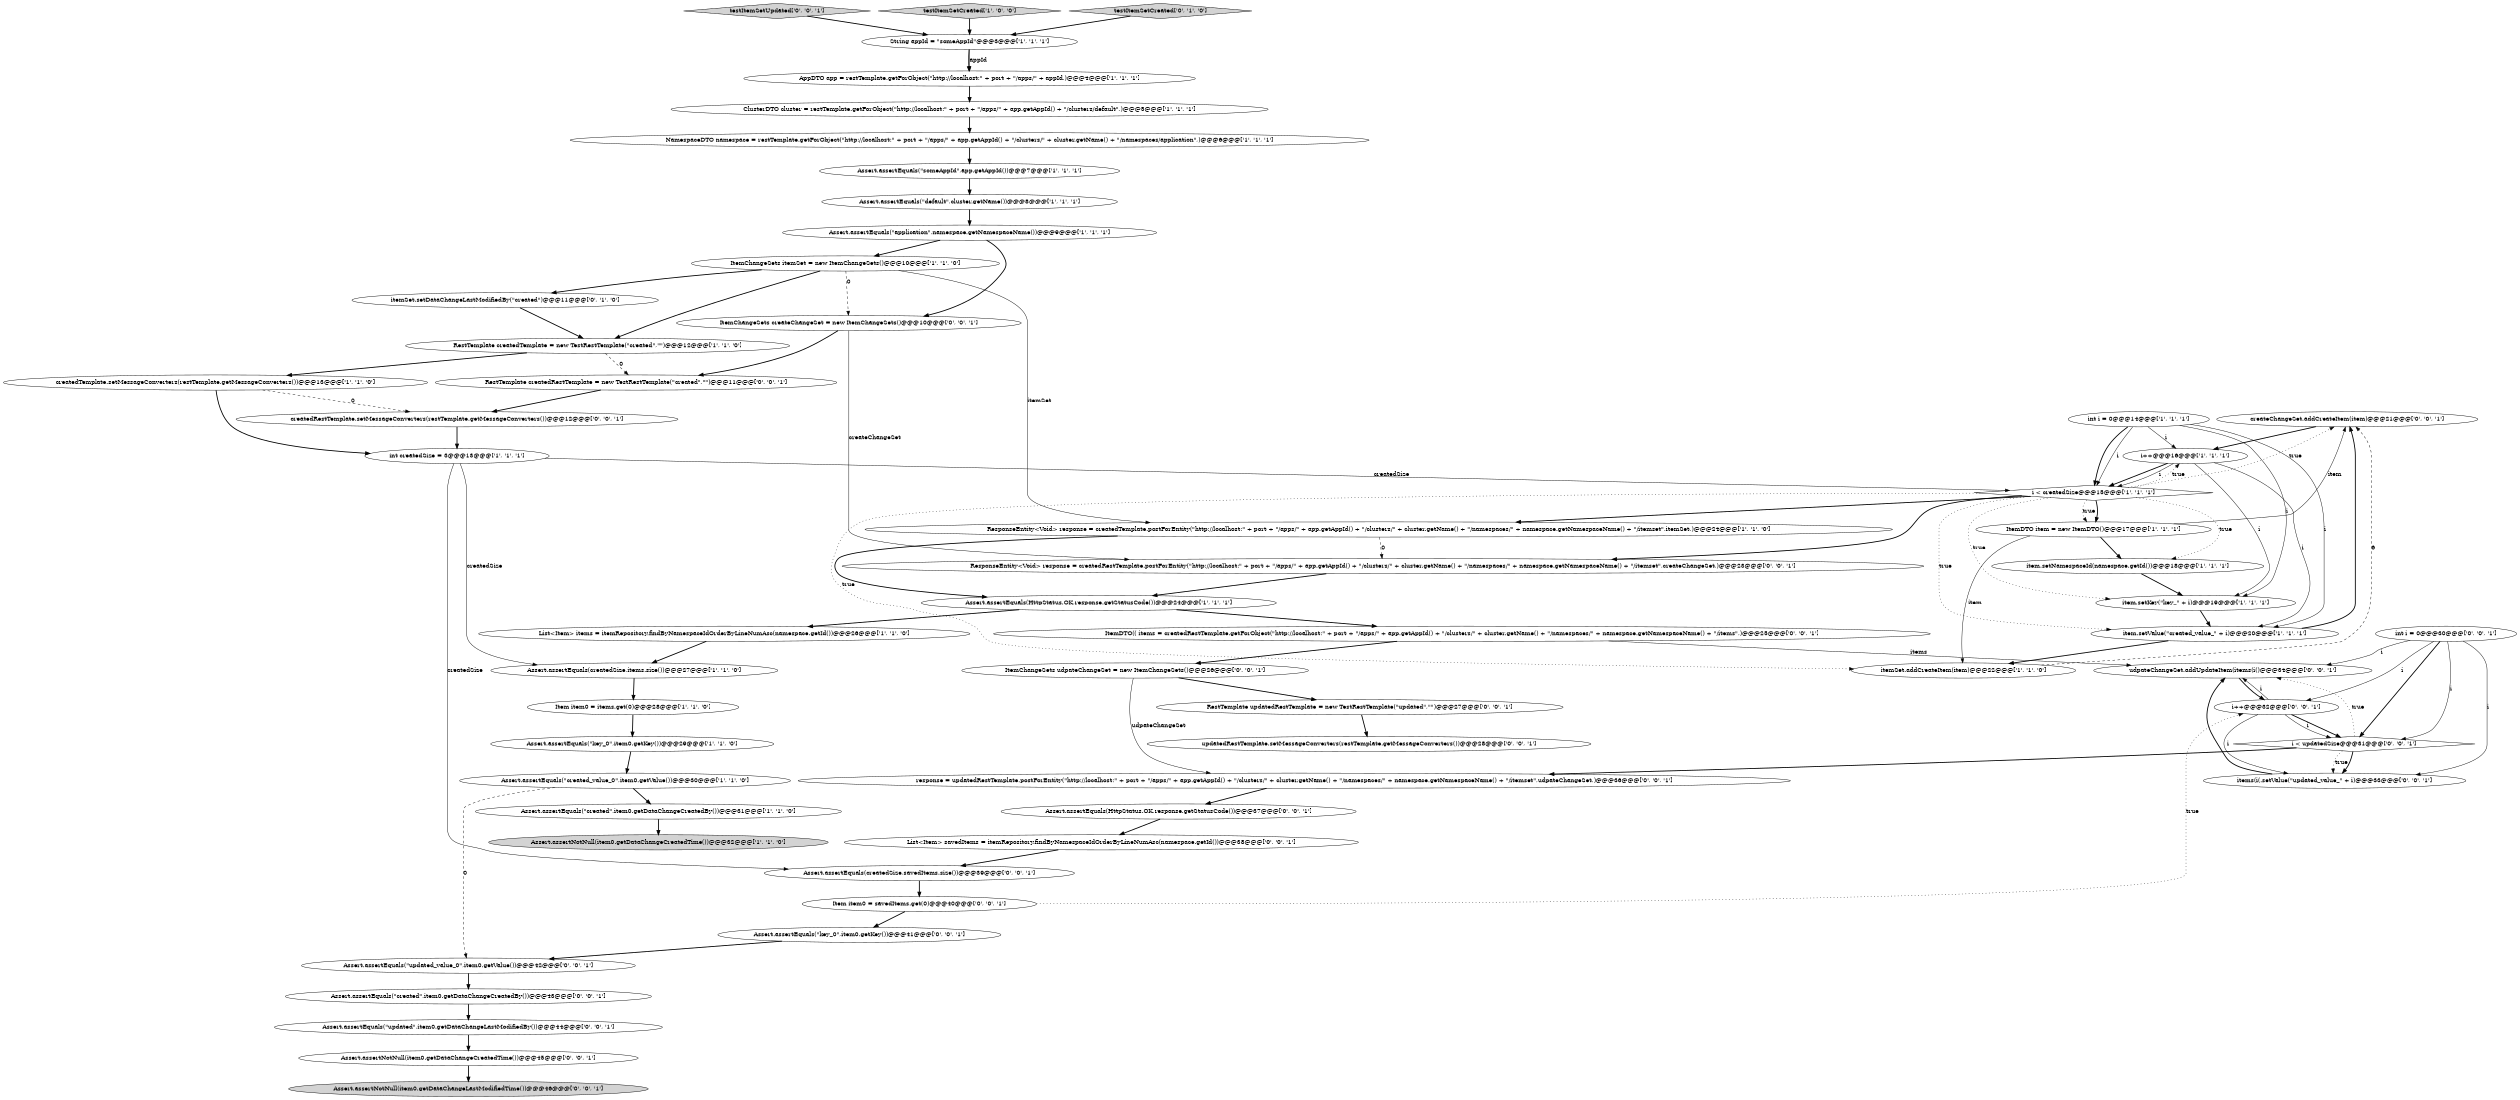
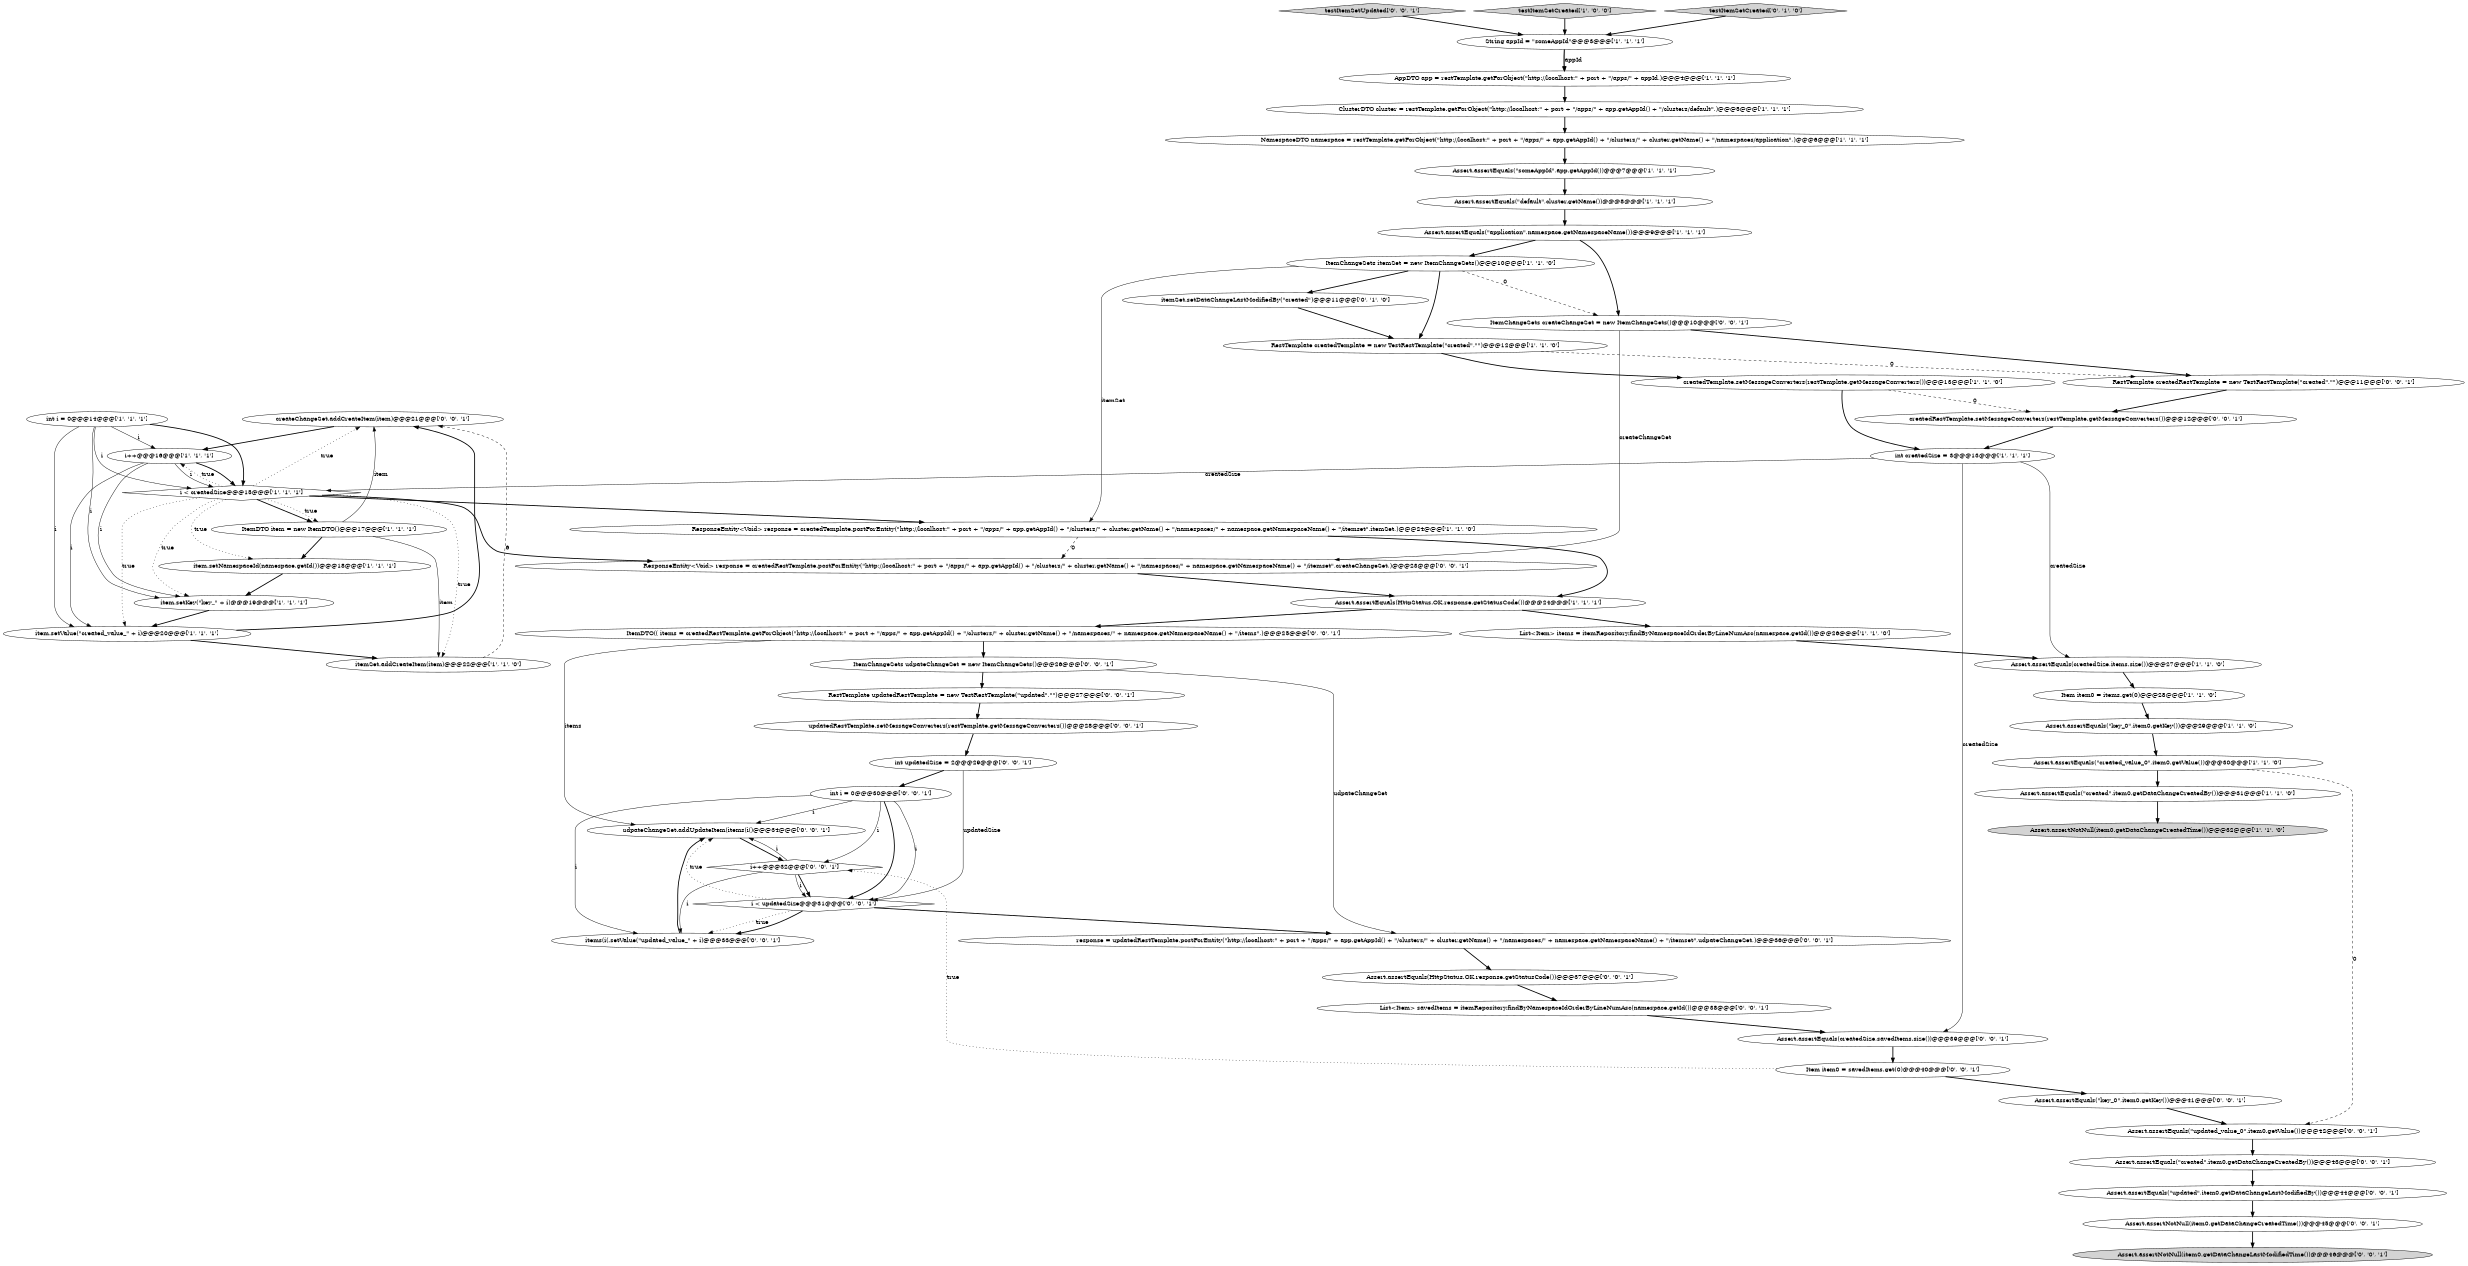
(2276, 707) -> (795, 867)
none -> (963, 763)
